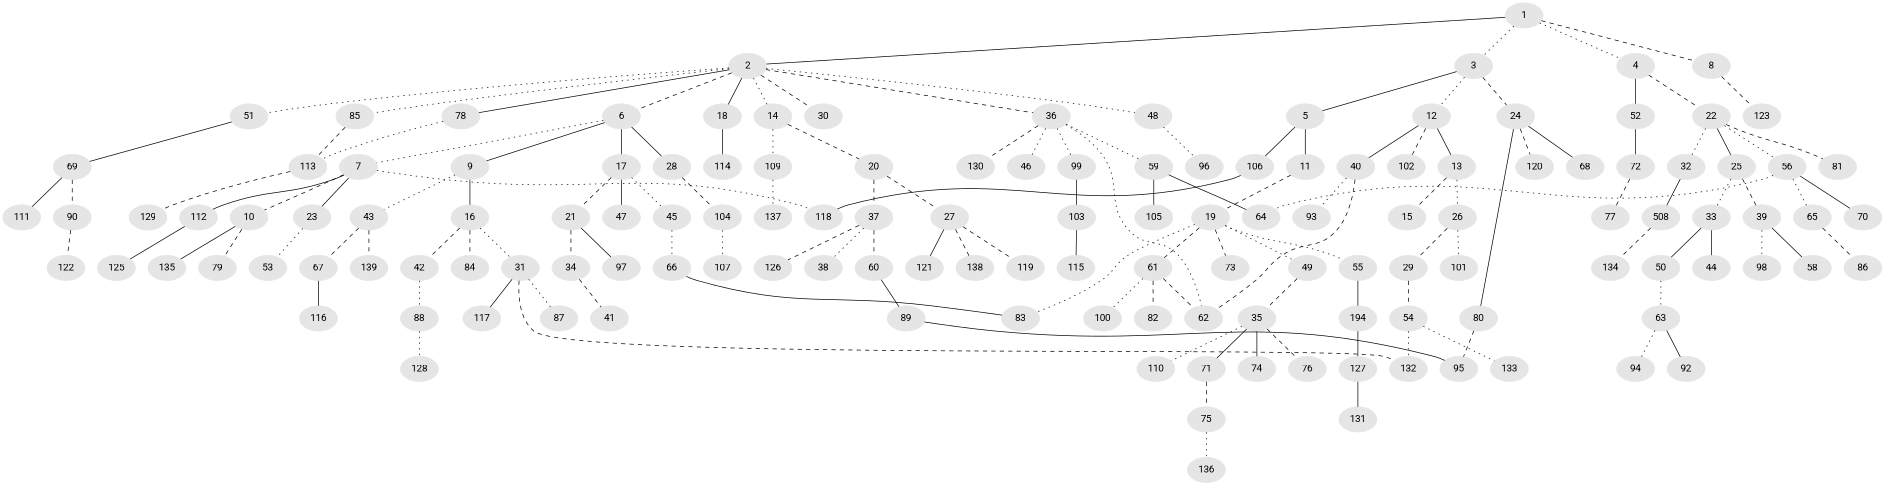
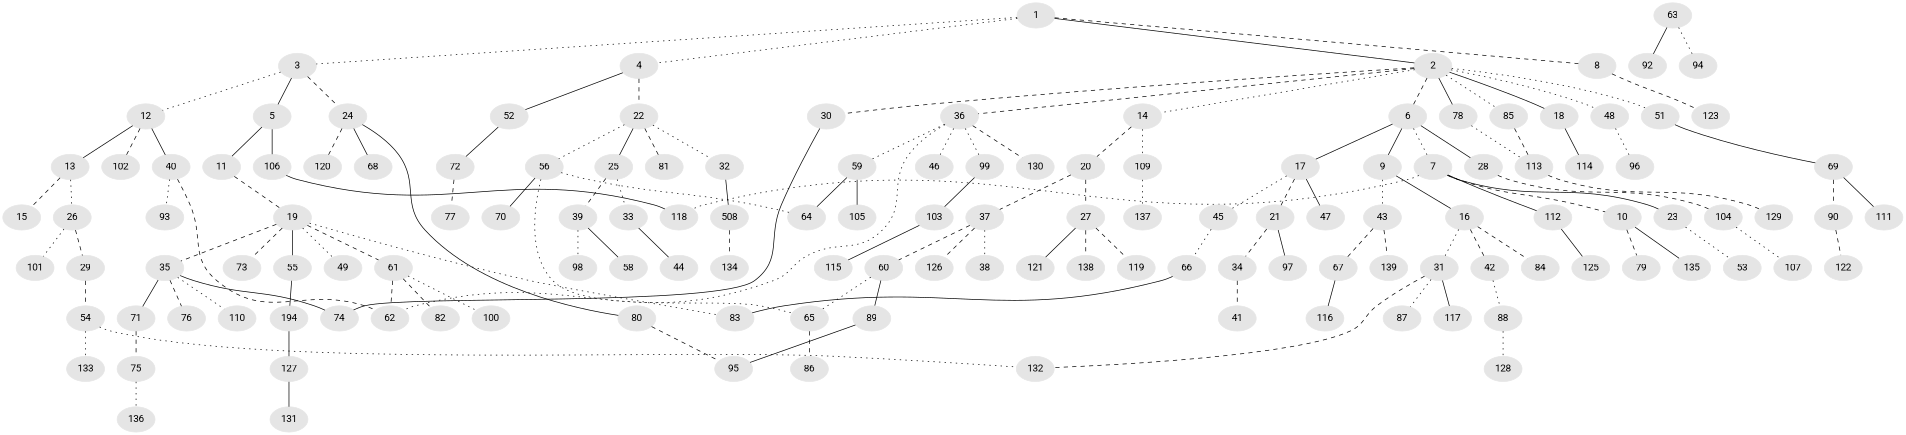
(1284, 243) -> (292, 243)
(1661, 268) -> none
none -> (847, 293)
(1282, 293) -> (229, 243)
none -> (639, 297)
